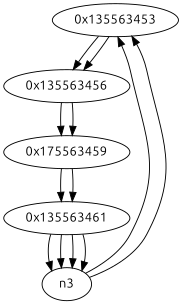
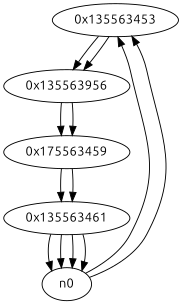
(67, 86) -> (67, 86)
(67, 284) -> (67, 284)
